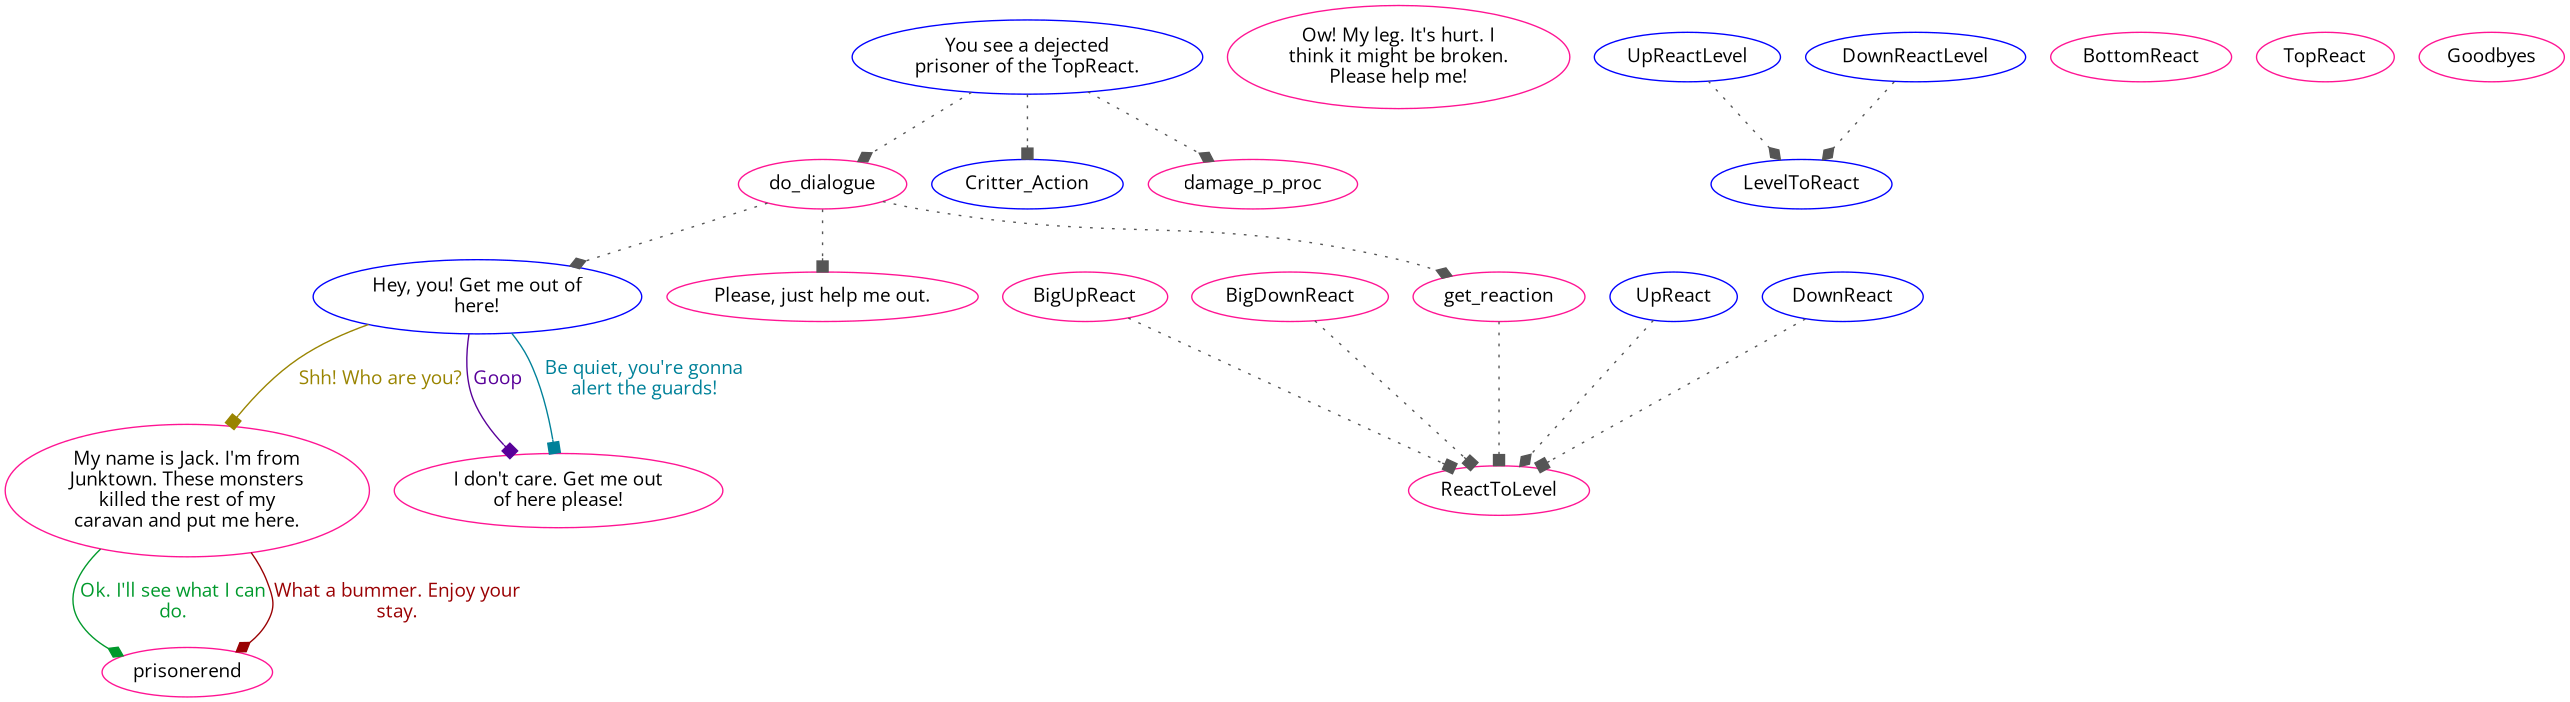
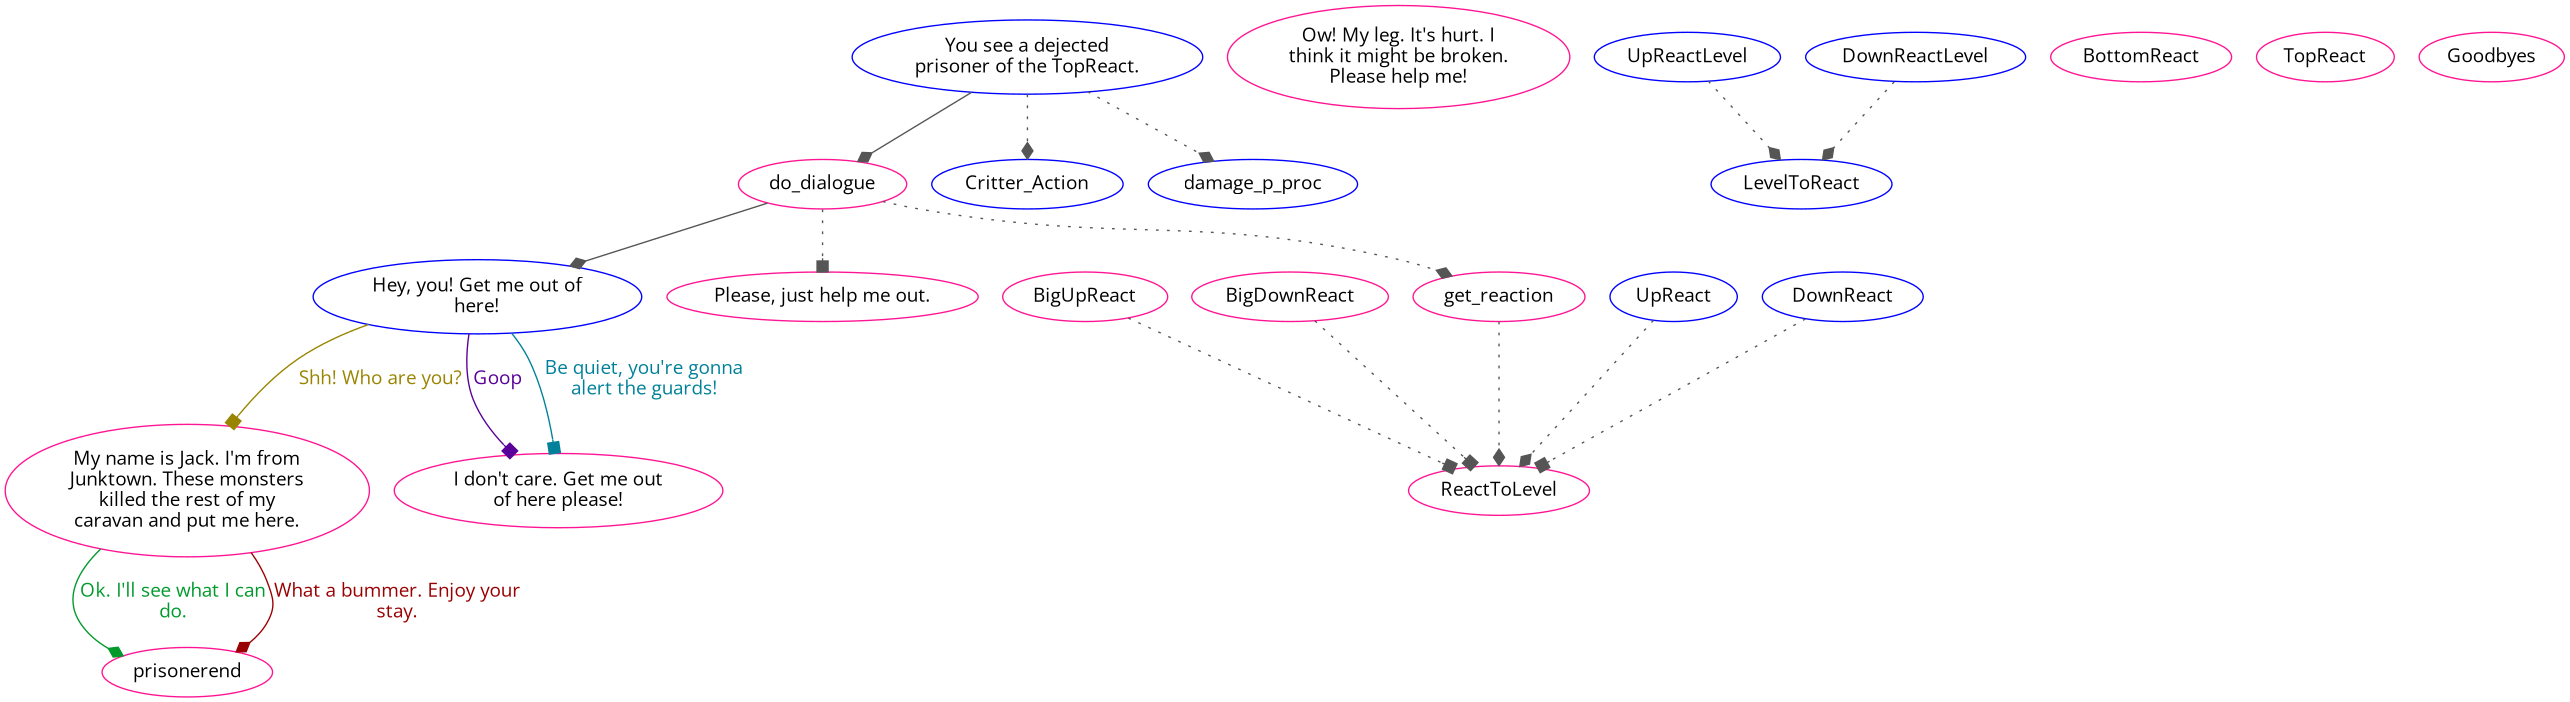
(1027, 118) -> (1027, 118)
(922, 123) -> (922, 123)
(1253, 184) -> (1253, 184)
(677, 232) -> (677, 232)
(1499, 386) -> (1499, 386)
